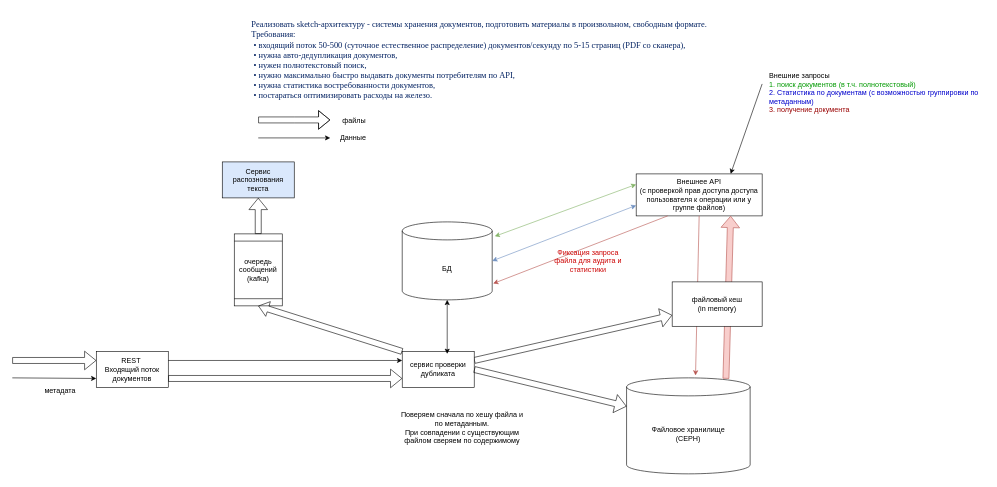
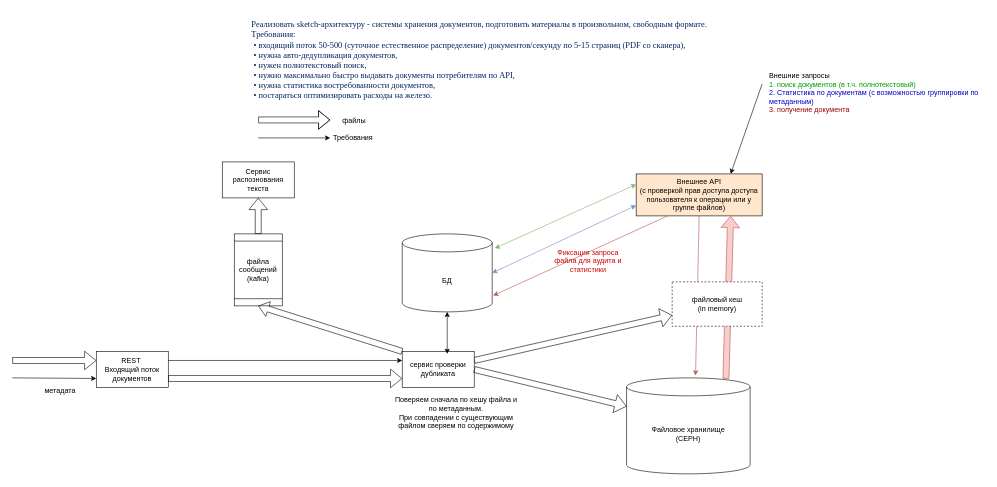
(354, 129) -> (354, 129)
(258, 180) -> (258, 180)
(699, 195) -> (699, 195)
(447, 261) -> (447, 273)
(258, 270) -> (258, 270)
(717, 304) -> (717, 304)
(462, 428) -> (456, 413)
